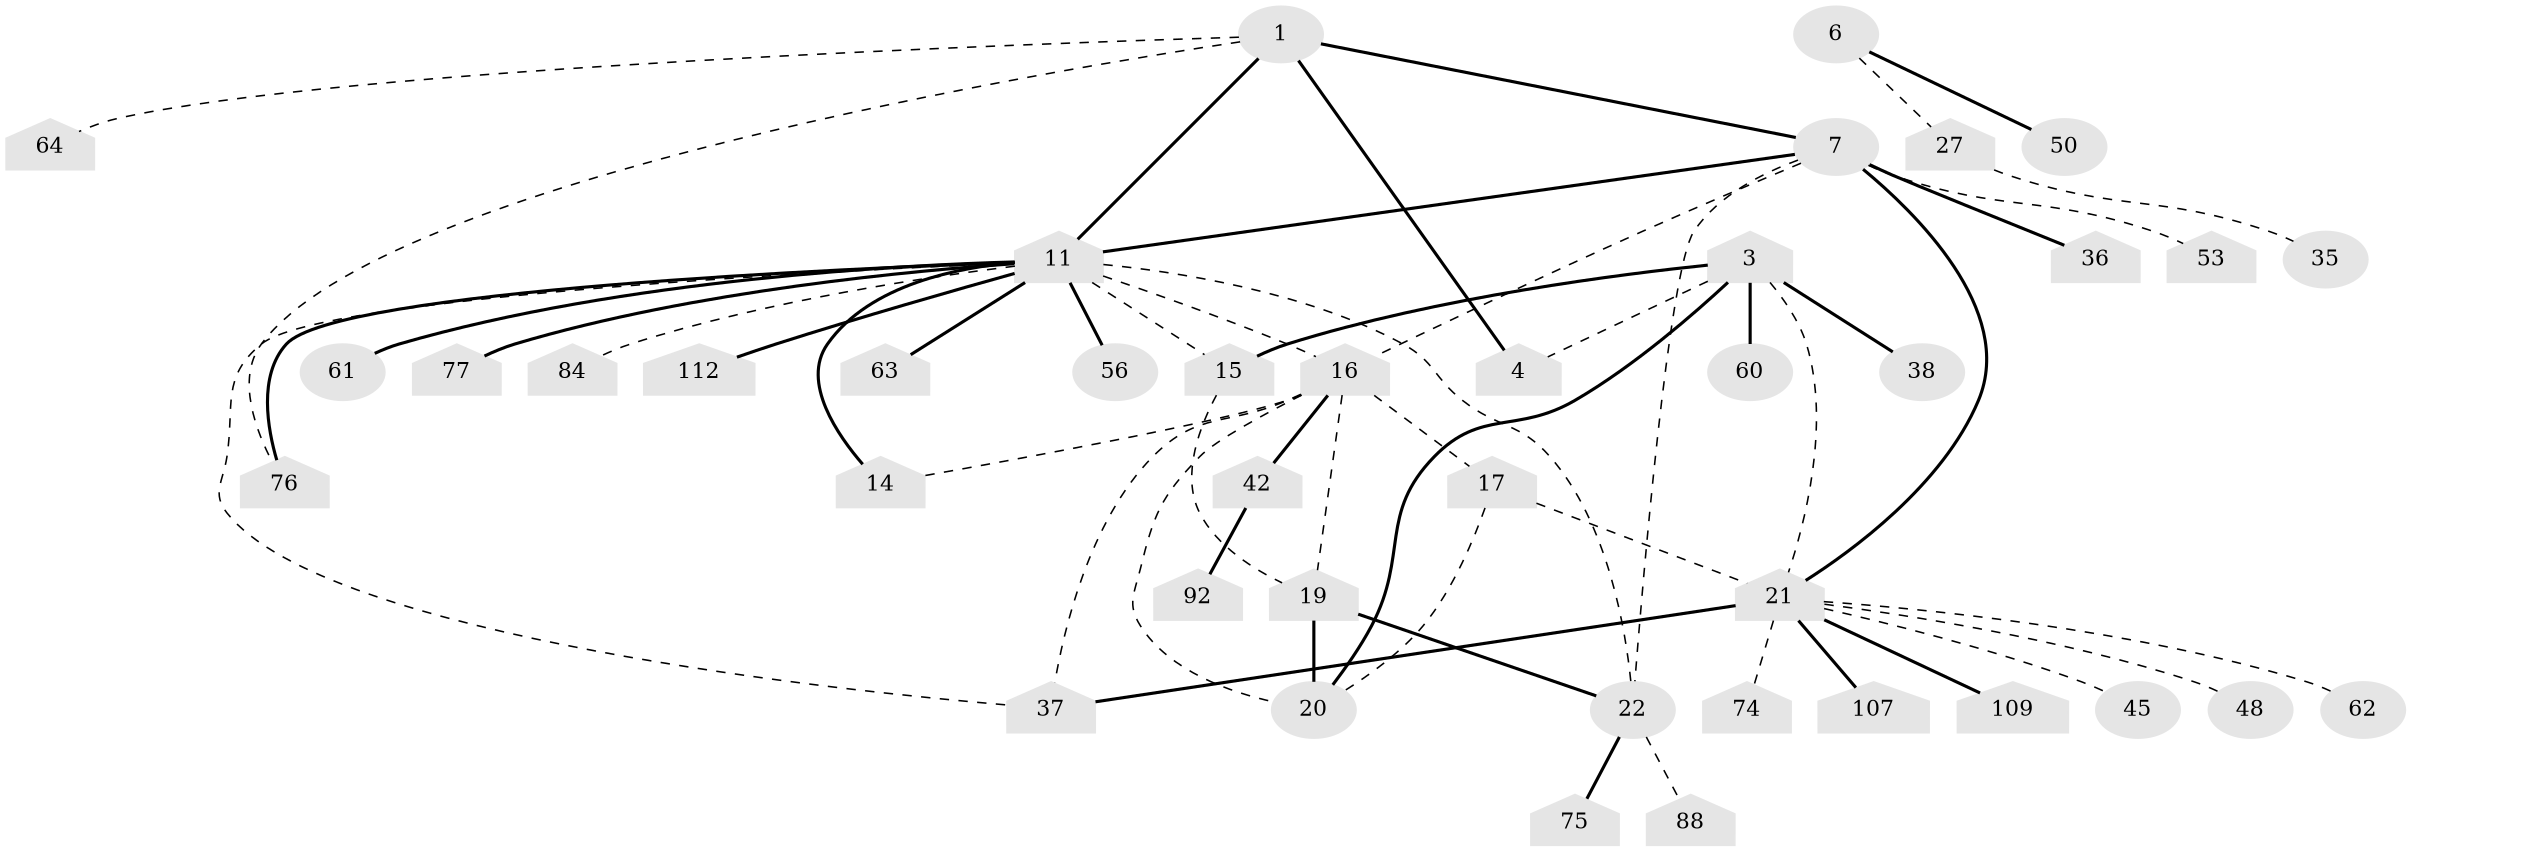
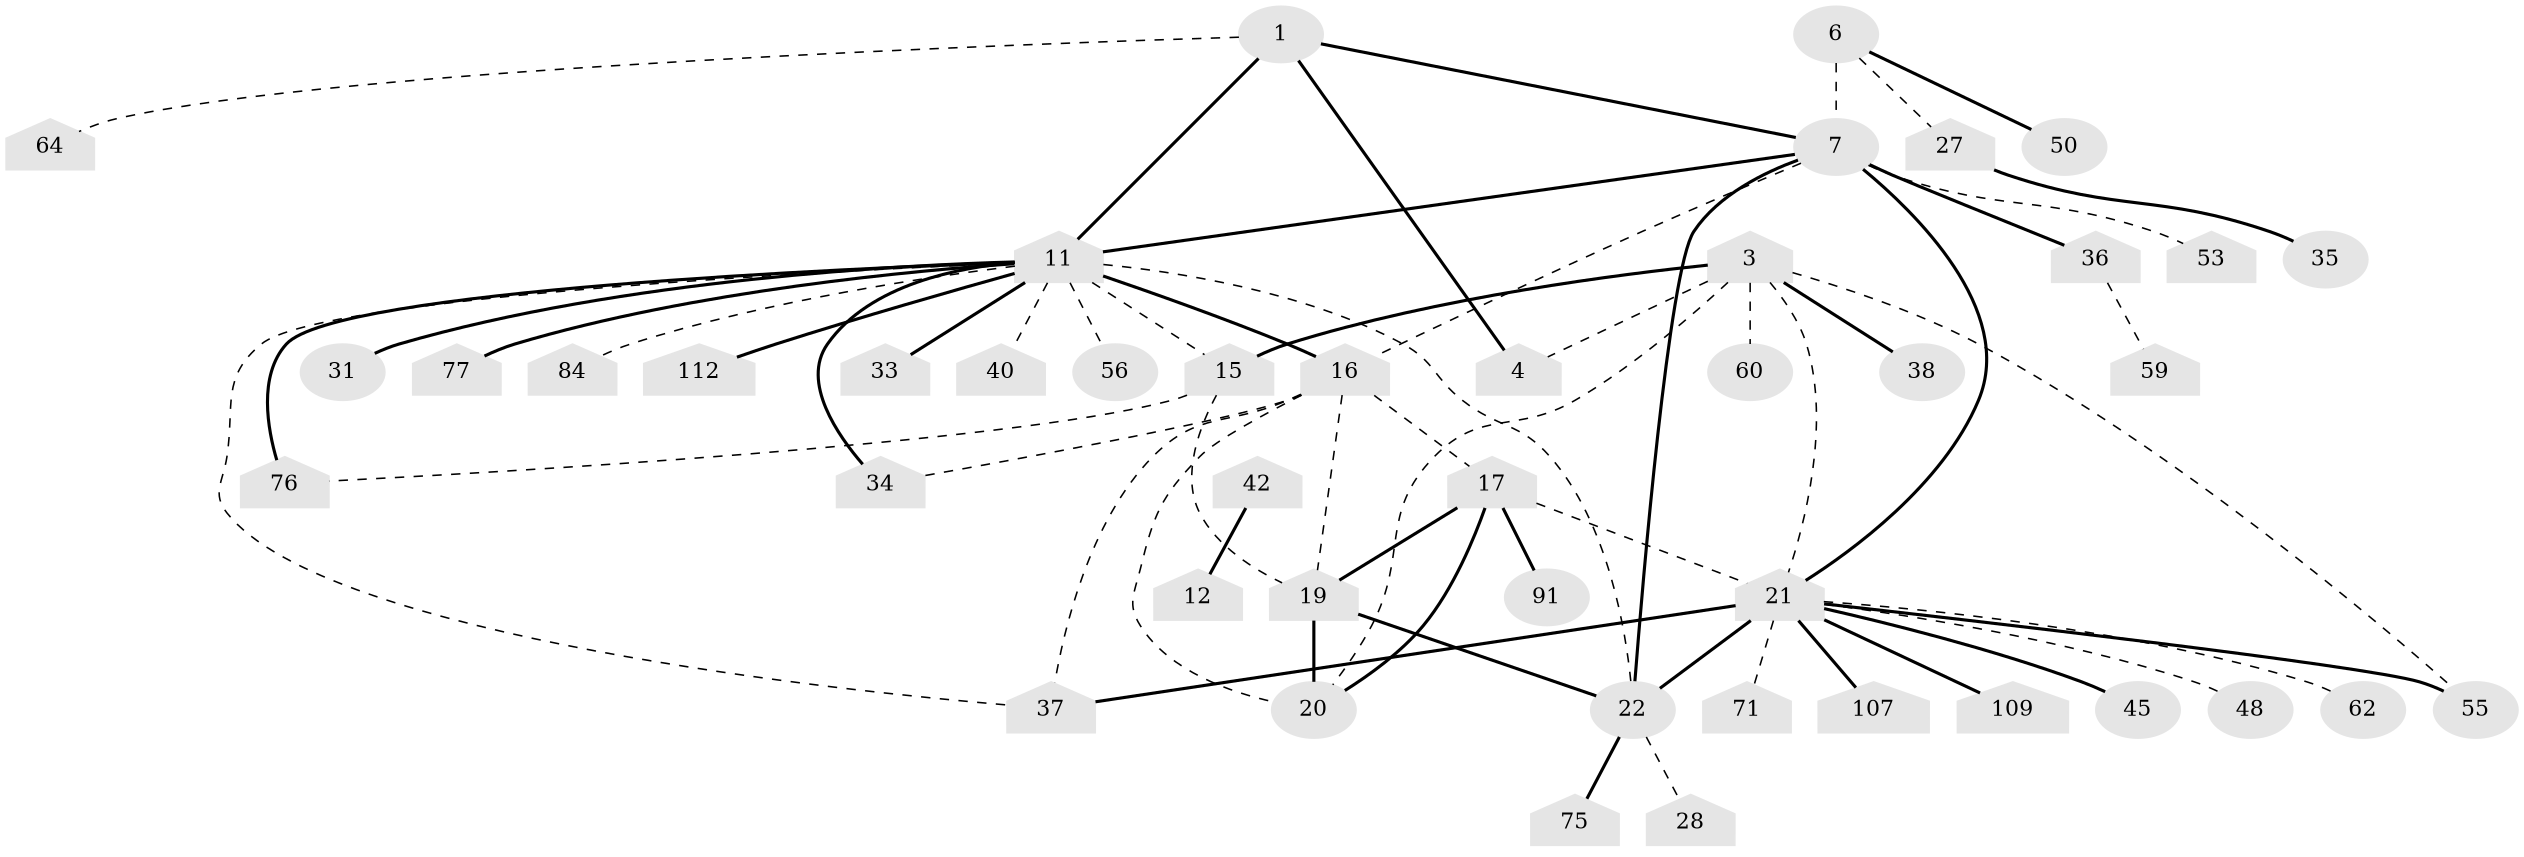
none -> (1836, 91)
(671, 157) -> (760, 453)
(2144, 204) -> (2144, 204)
(1750, 313) -> (1750, 313)
(1086, 314) -> (1086, 314)
(1210, 314) -> (1210, 314)
(343, 372) -> (343, 372)
(885, 372) -> (885, 372)
none -> (1001, 372)
none -> (2155, 372)
(1663, 391) -> (1663, 391)
(1301, 429) -> none
(1473, 431) -> (1473, 431)
(881, 485) -> (881, 485)
none -> (1407, 539)
(1198, 597) -> (1198, 597)
none -> (1547, 597)
(1433, 613) -> (1433, 613)
(1966, 645) -> (1966, 645)
none -> (1705, 654)
(1747, 710) -> (1747, 710)
none -> (2476, 710)
(1691, 823) -> (1691, 823)
